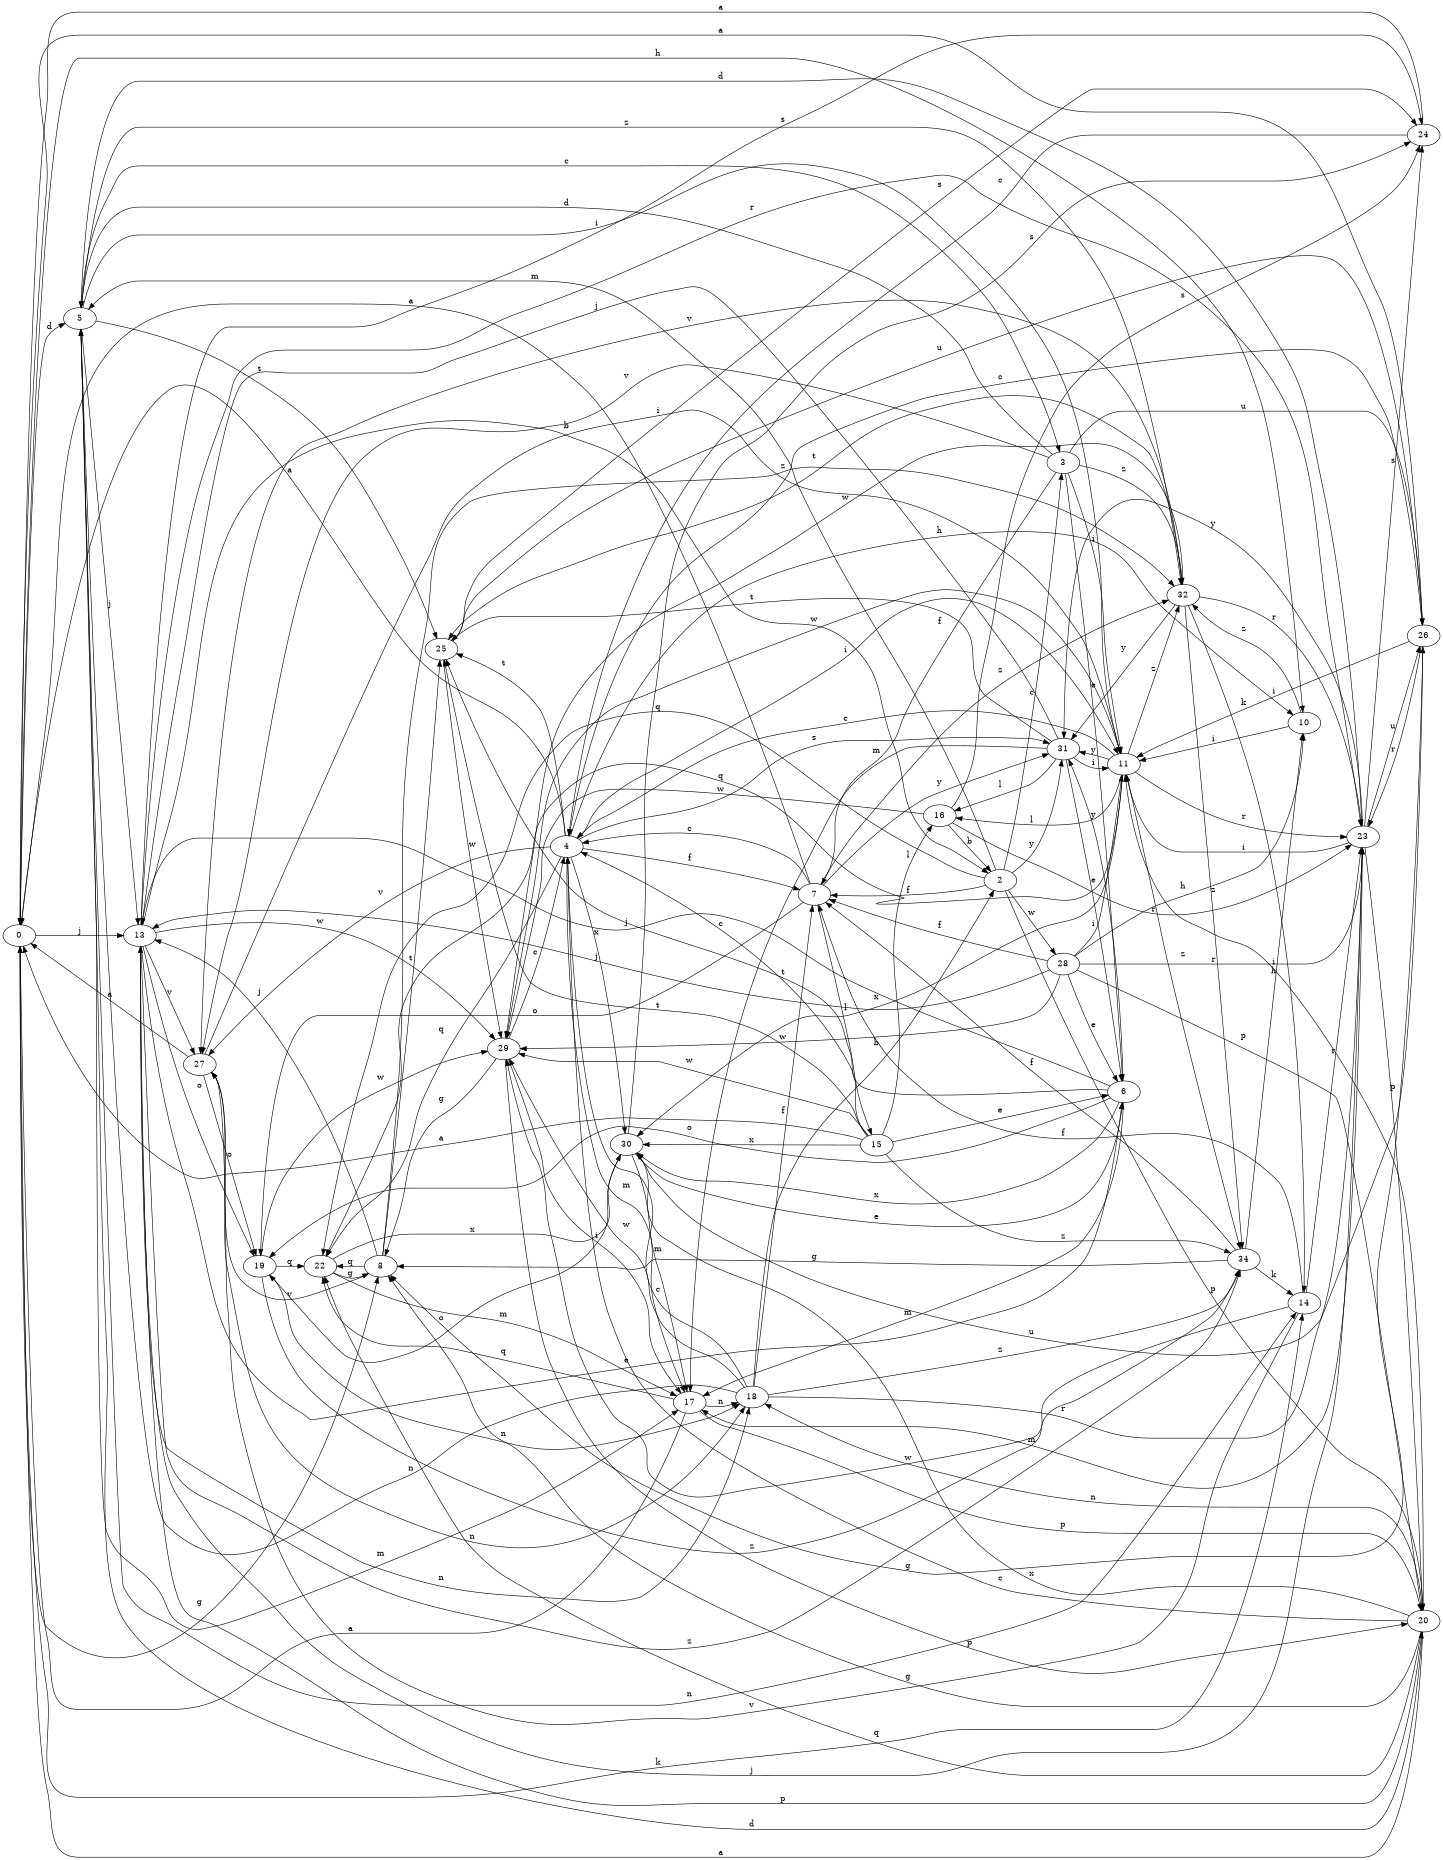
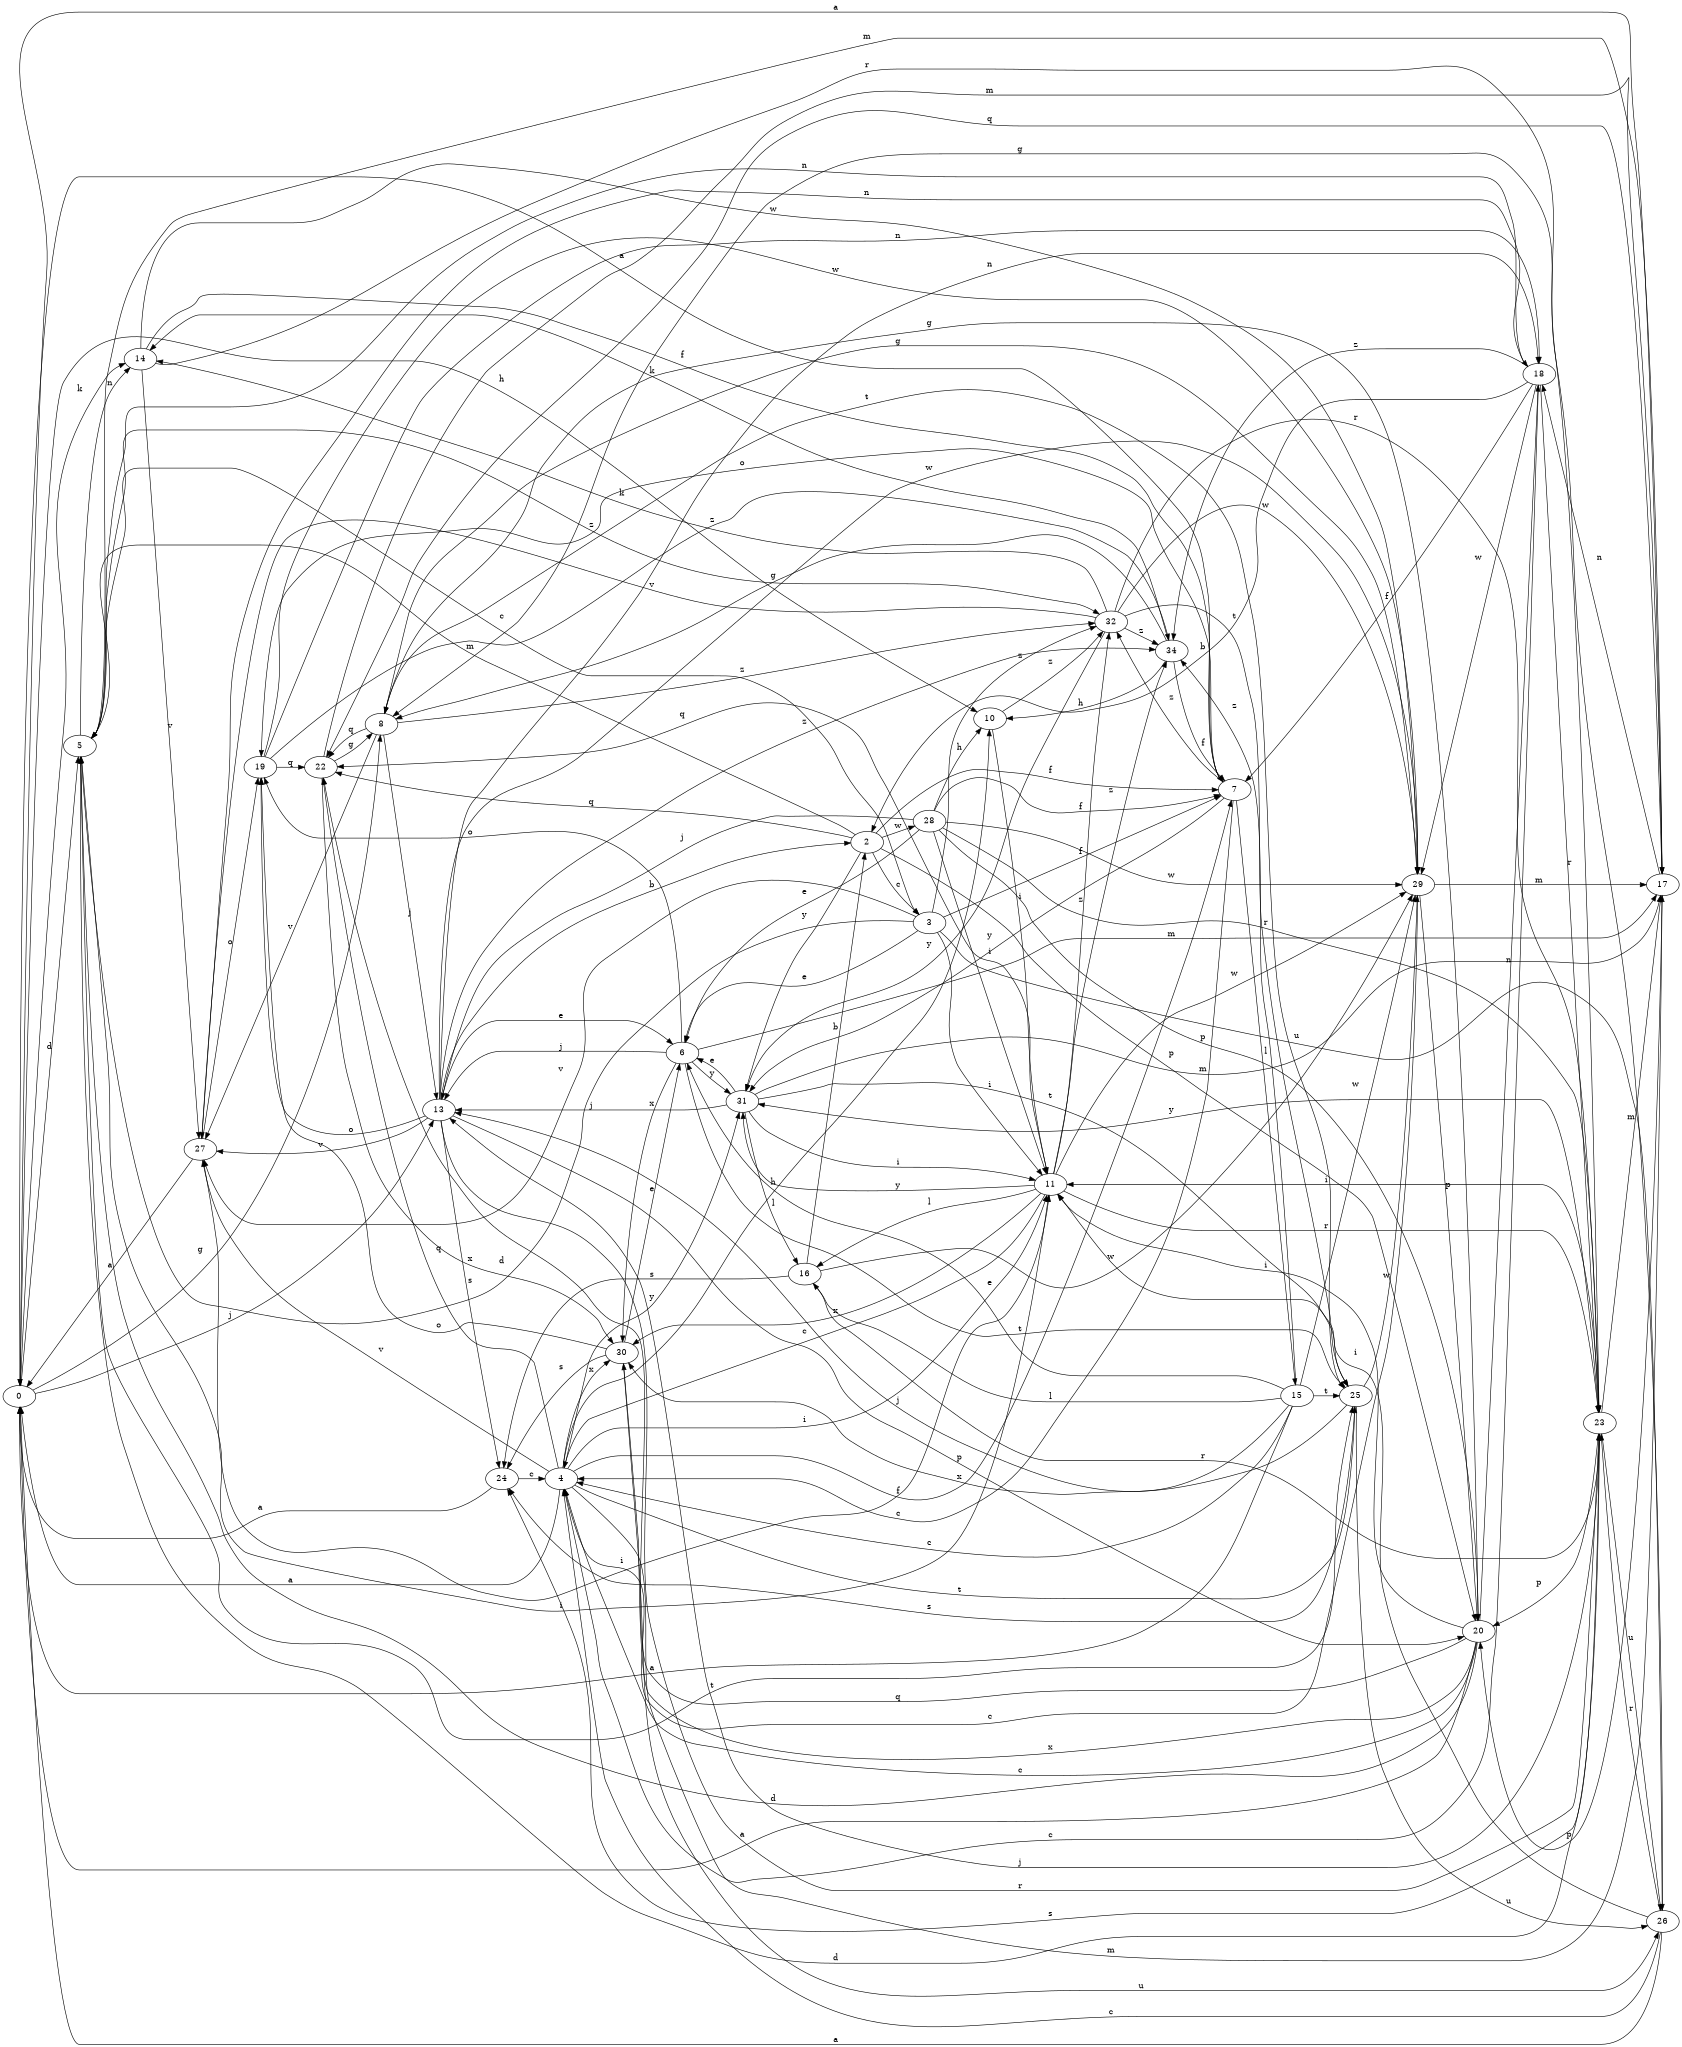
(110, 624) -> (878, 1392)
(814, 738) -> (652, 1297)
(597, 1236) -> (1539, 880)
(659, 1270) -> none
